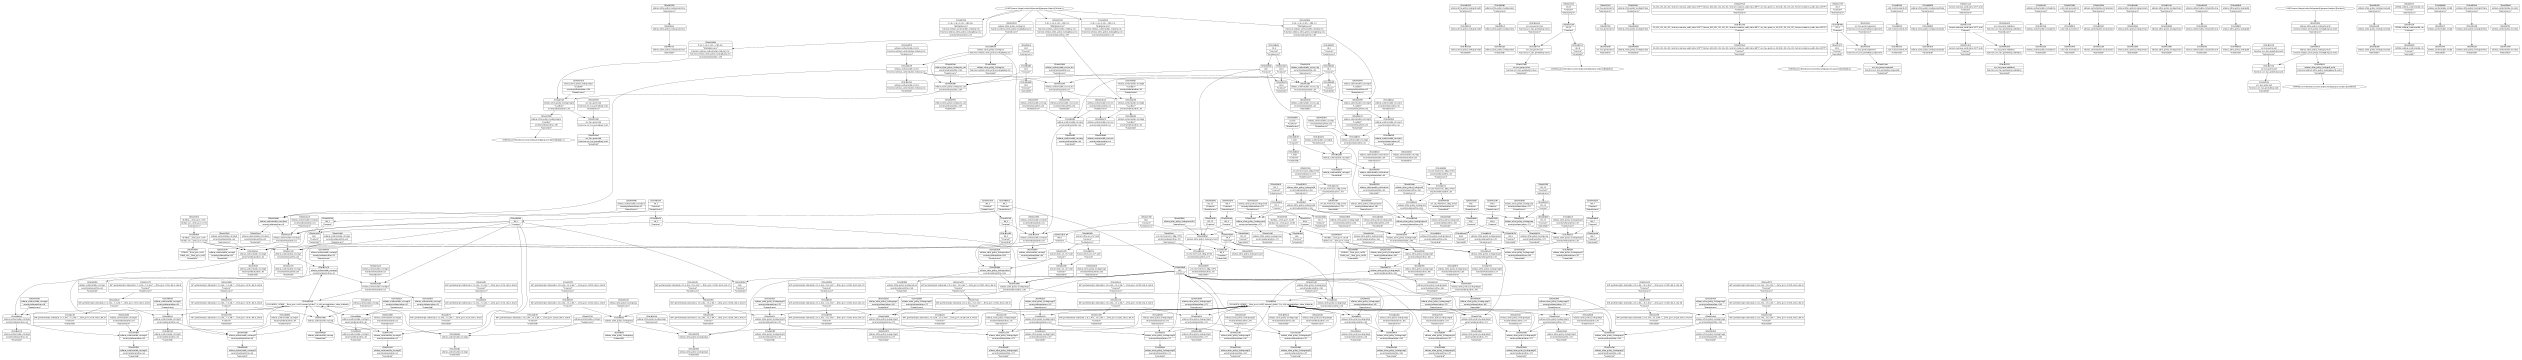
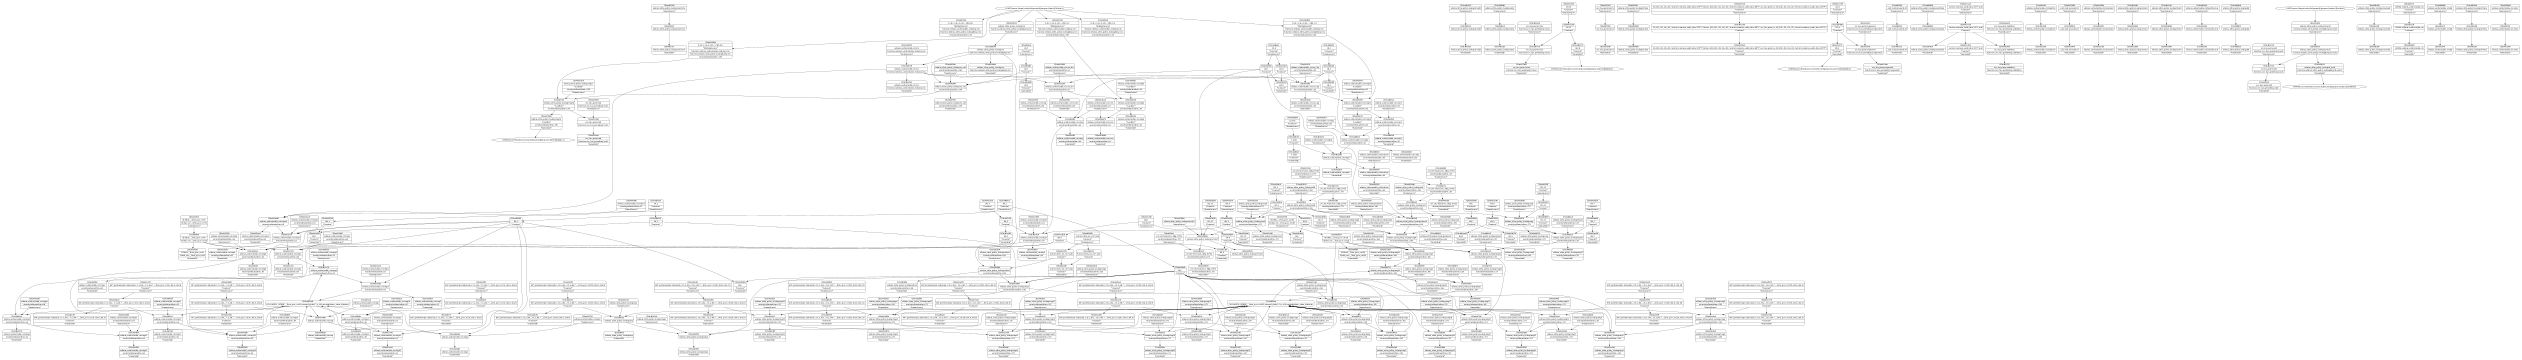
(1928, 37) -> (1947, 38)
(1599, 328) -> (1575, 327)
